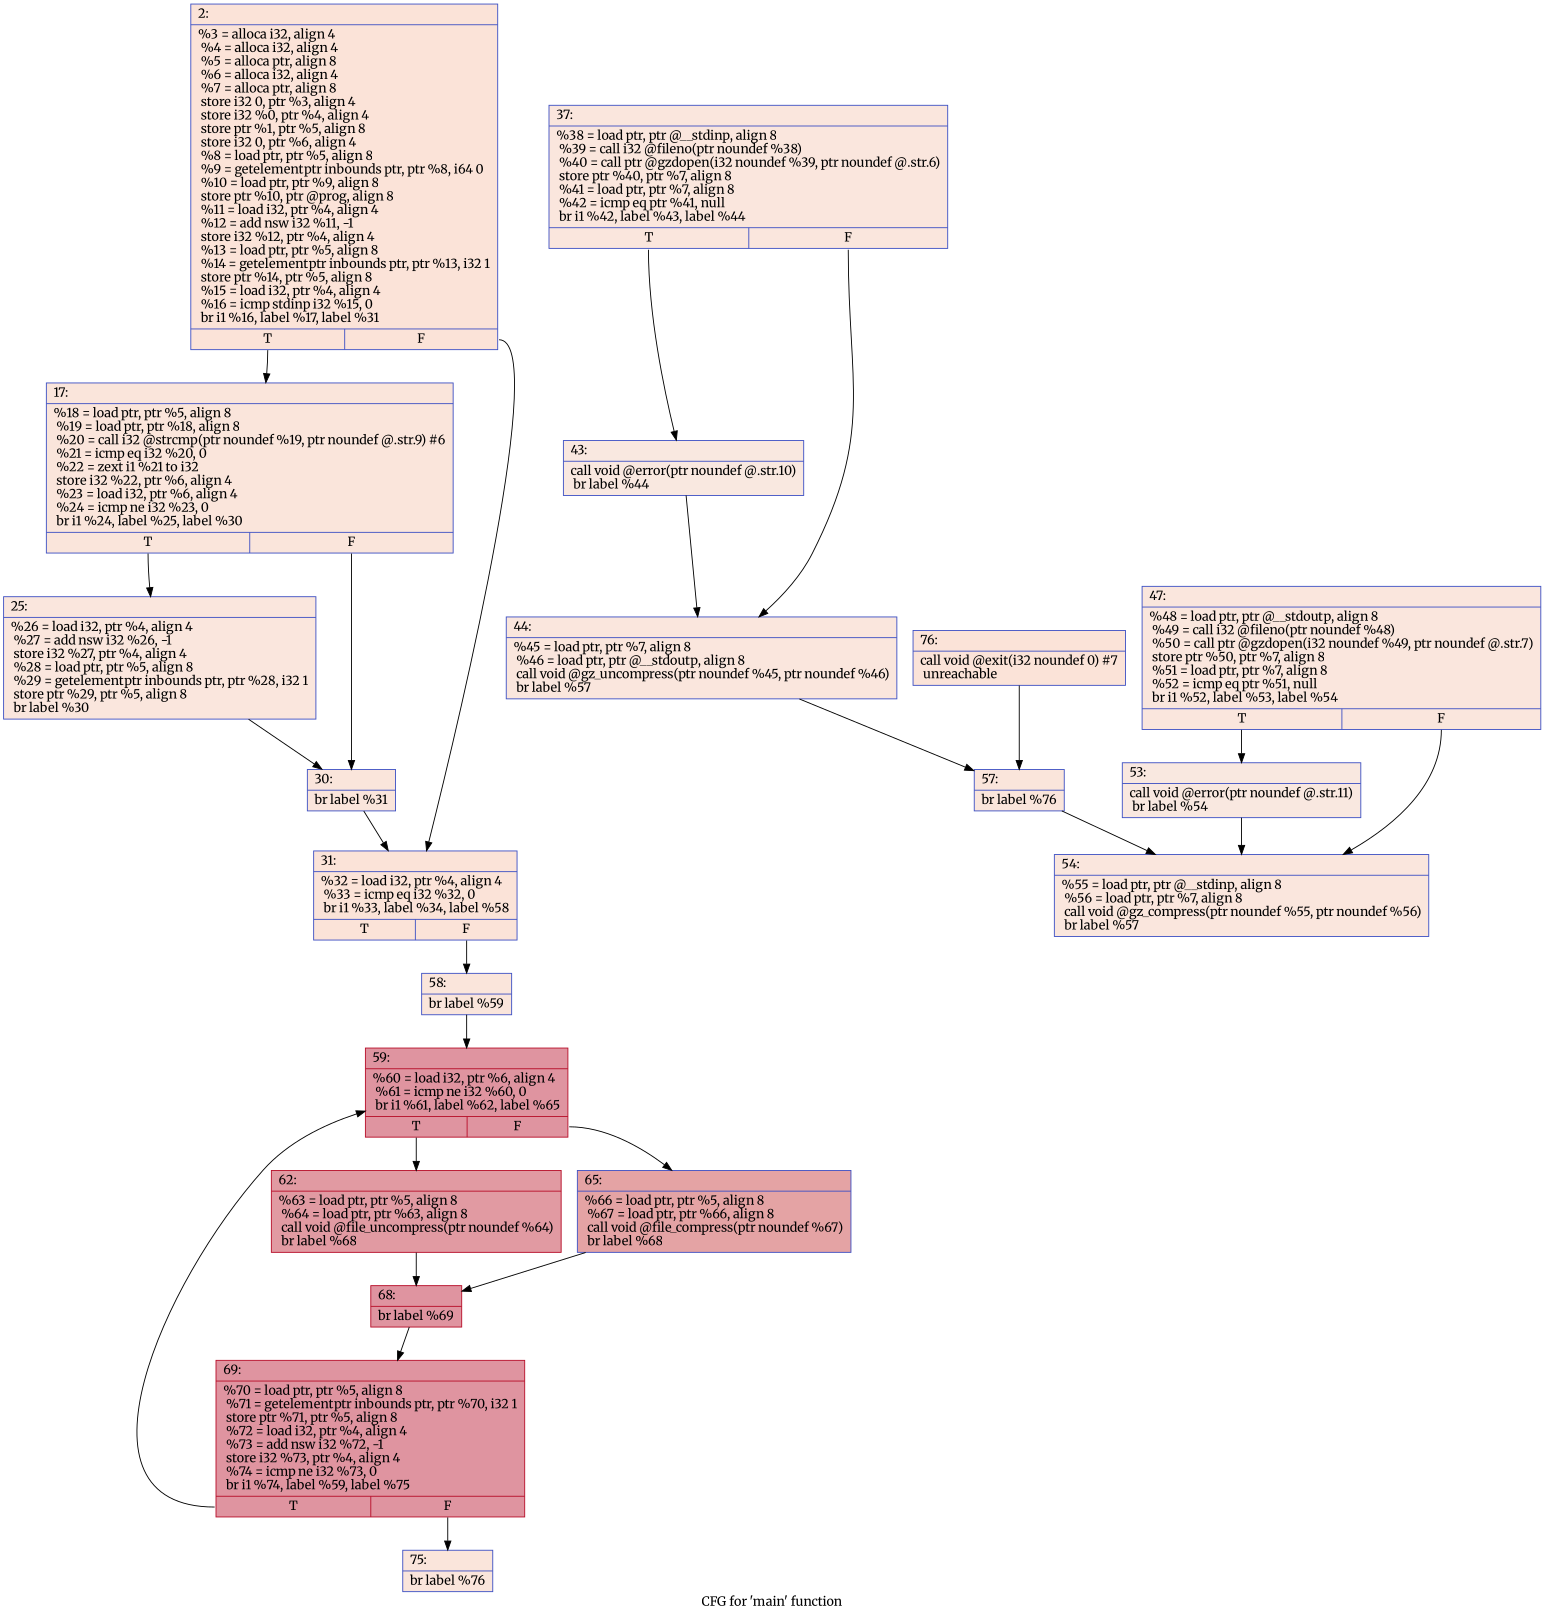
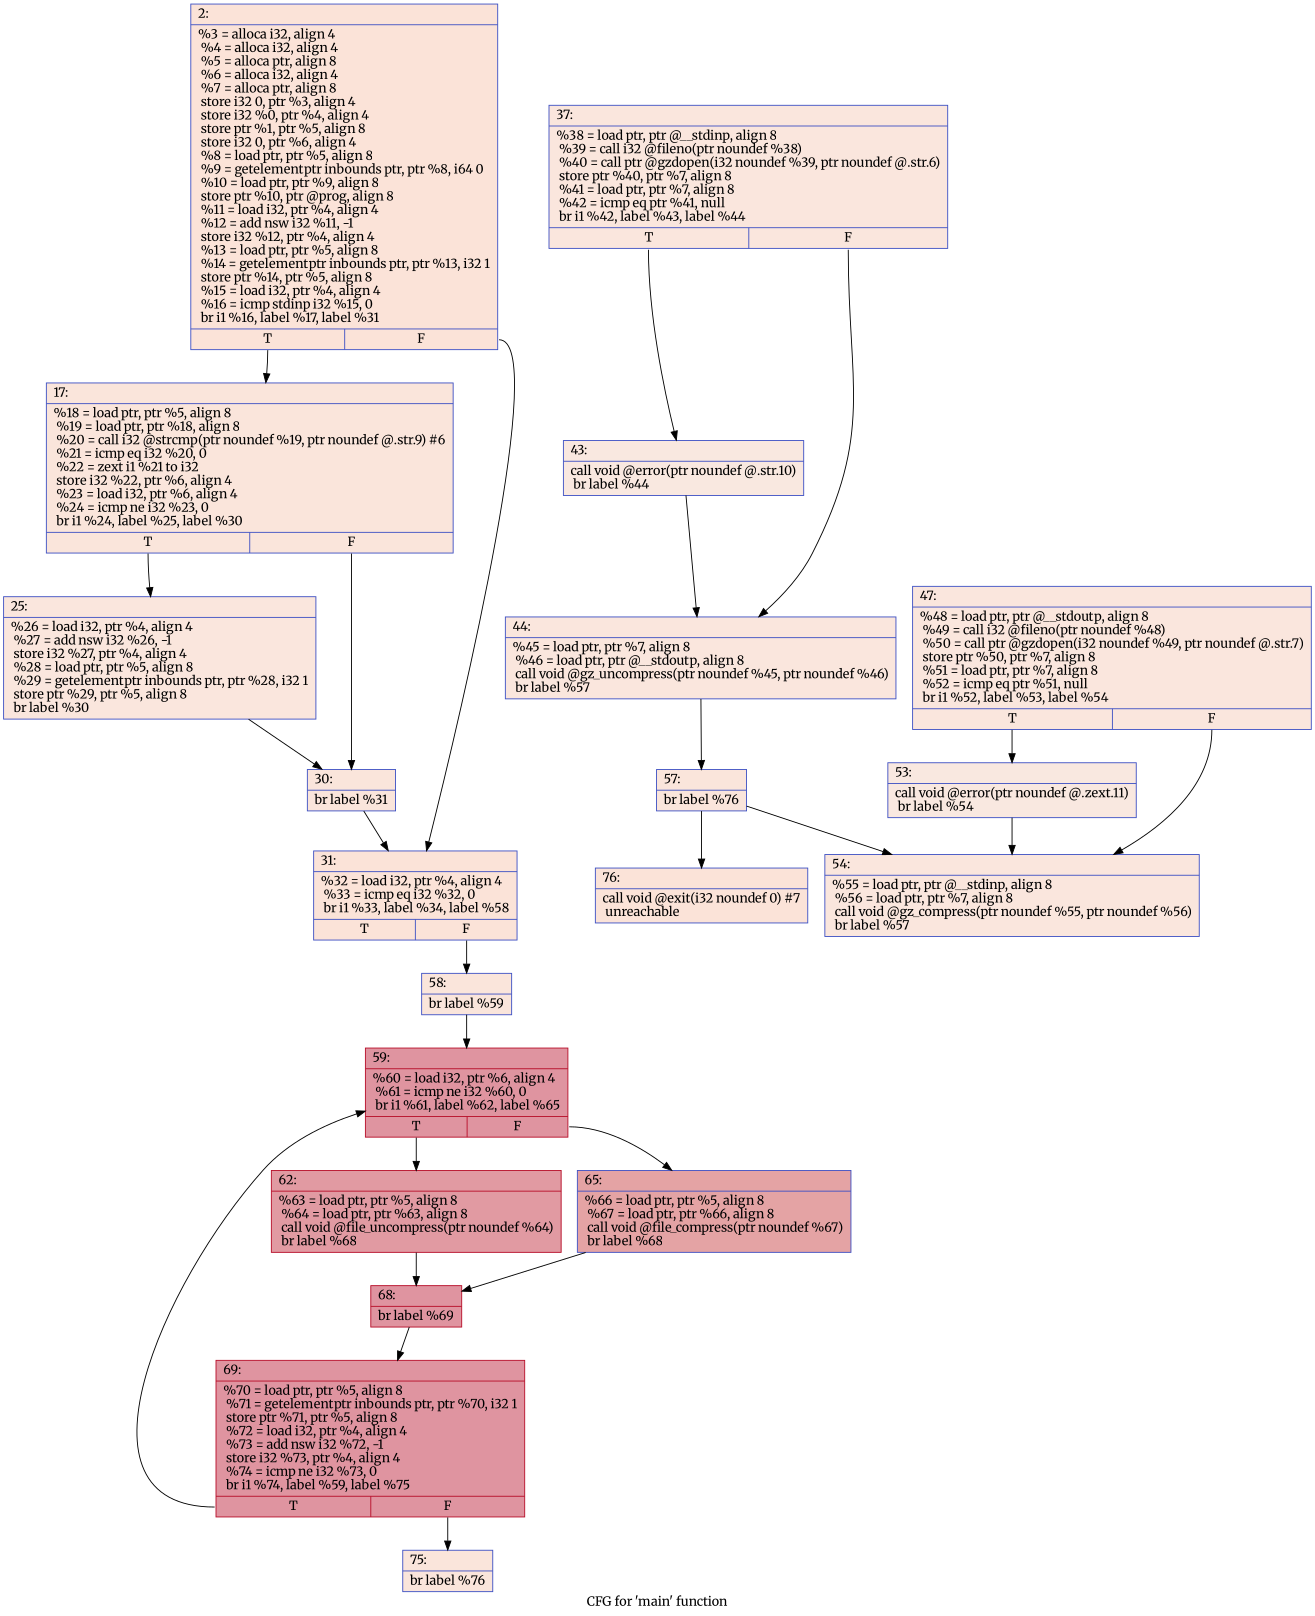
(1019, 723) -> (702, 835)
(1242, 793) -> (1012, 793)
